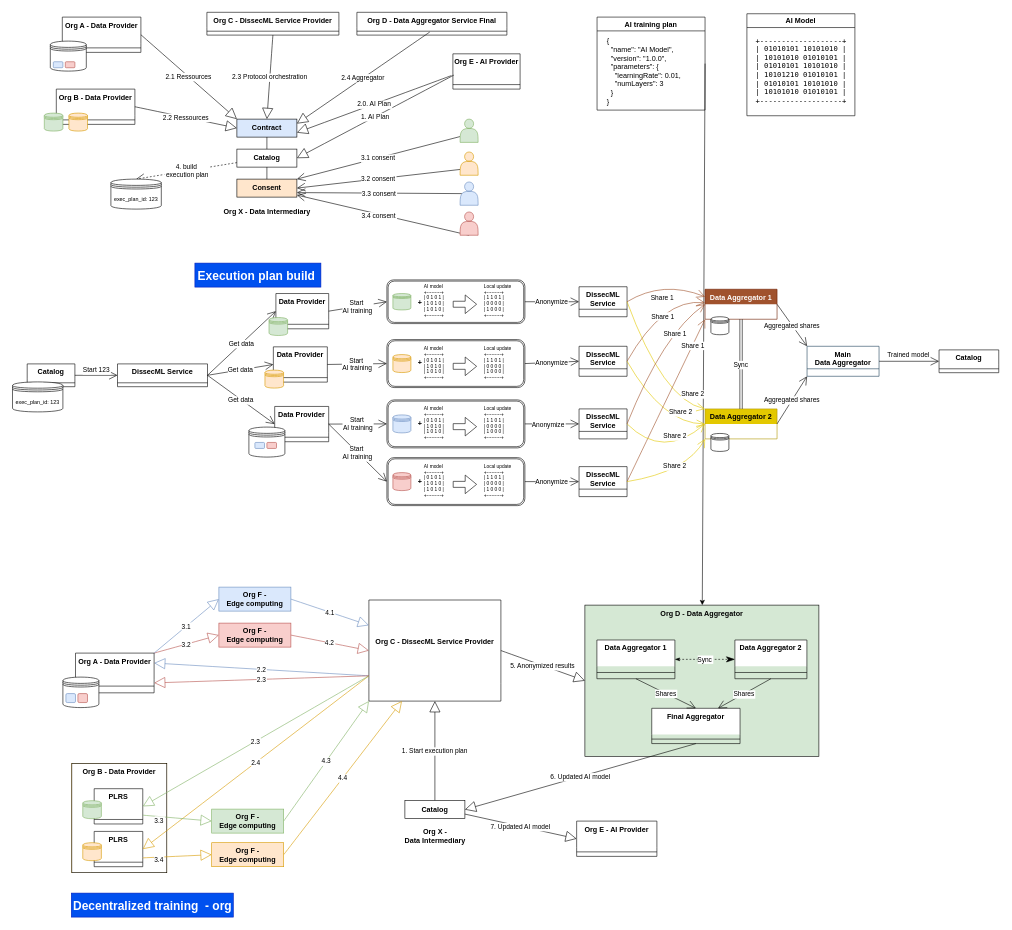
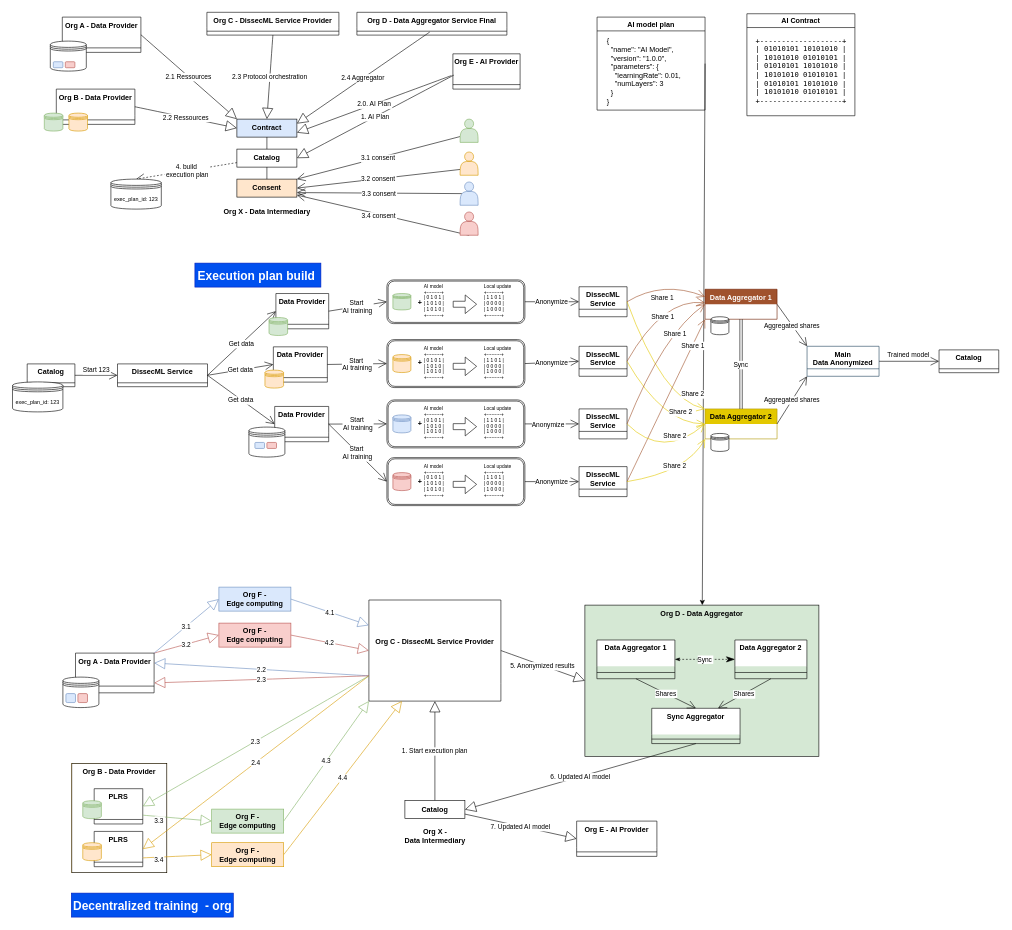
(800, 21) -> (800, 21)
(651, 24) -> (651, 24)
(801, 71) -> (801, 71)
(843, 354) -> (843, 354)
(695, 716) -> (695, 716)
